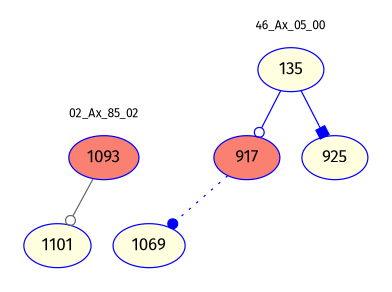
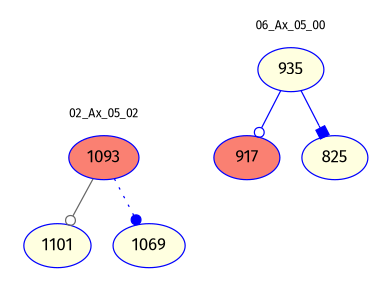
(291, 26) -> (291, 26)
(291, 70) -> (291, 70)
(105, 114) -> (105, 114)
(335, 158) -> (335, 158)
(202, 198) -> (124, 197)
